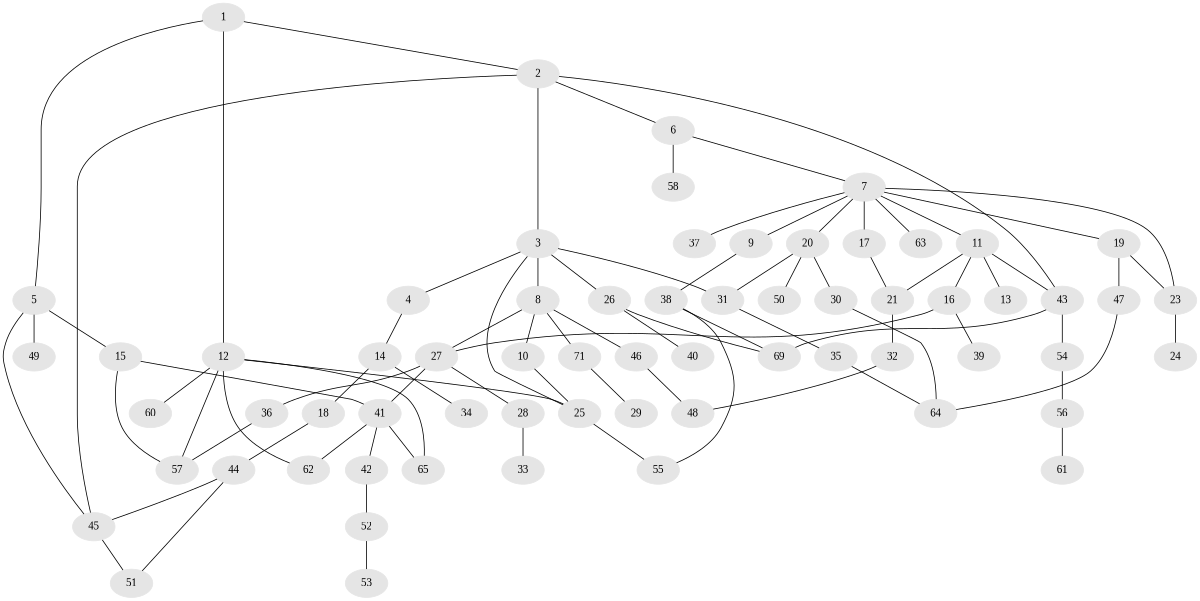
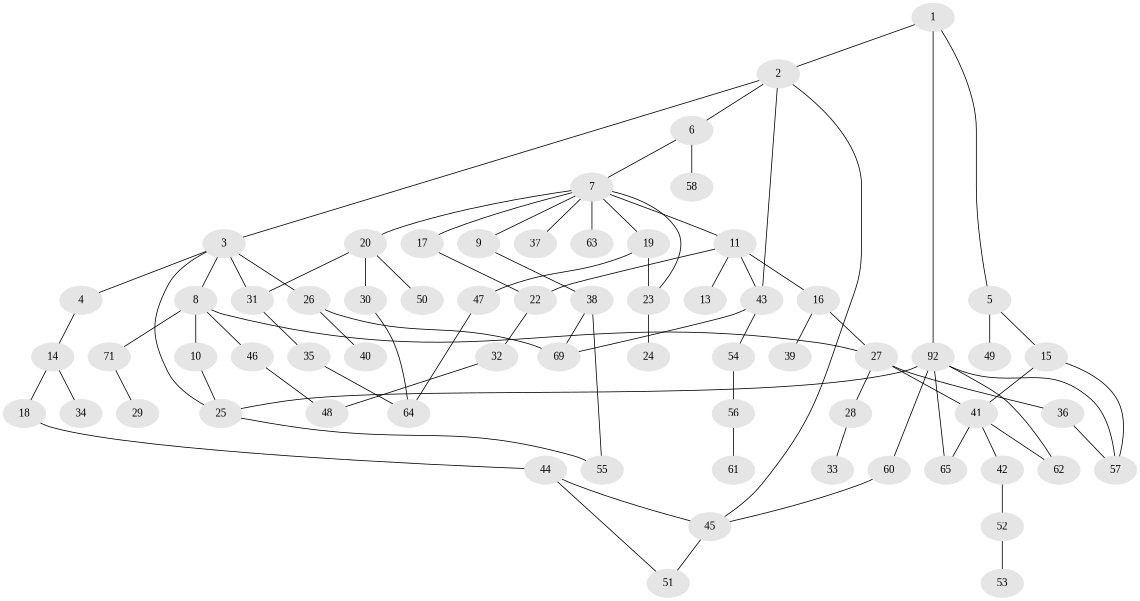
(892, 300) -> (535, 300)
(224, 357) -> (933, 357)
(23, 418) -> (802, 503)
